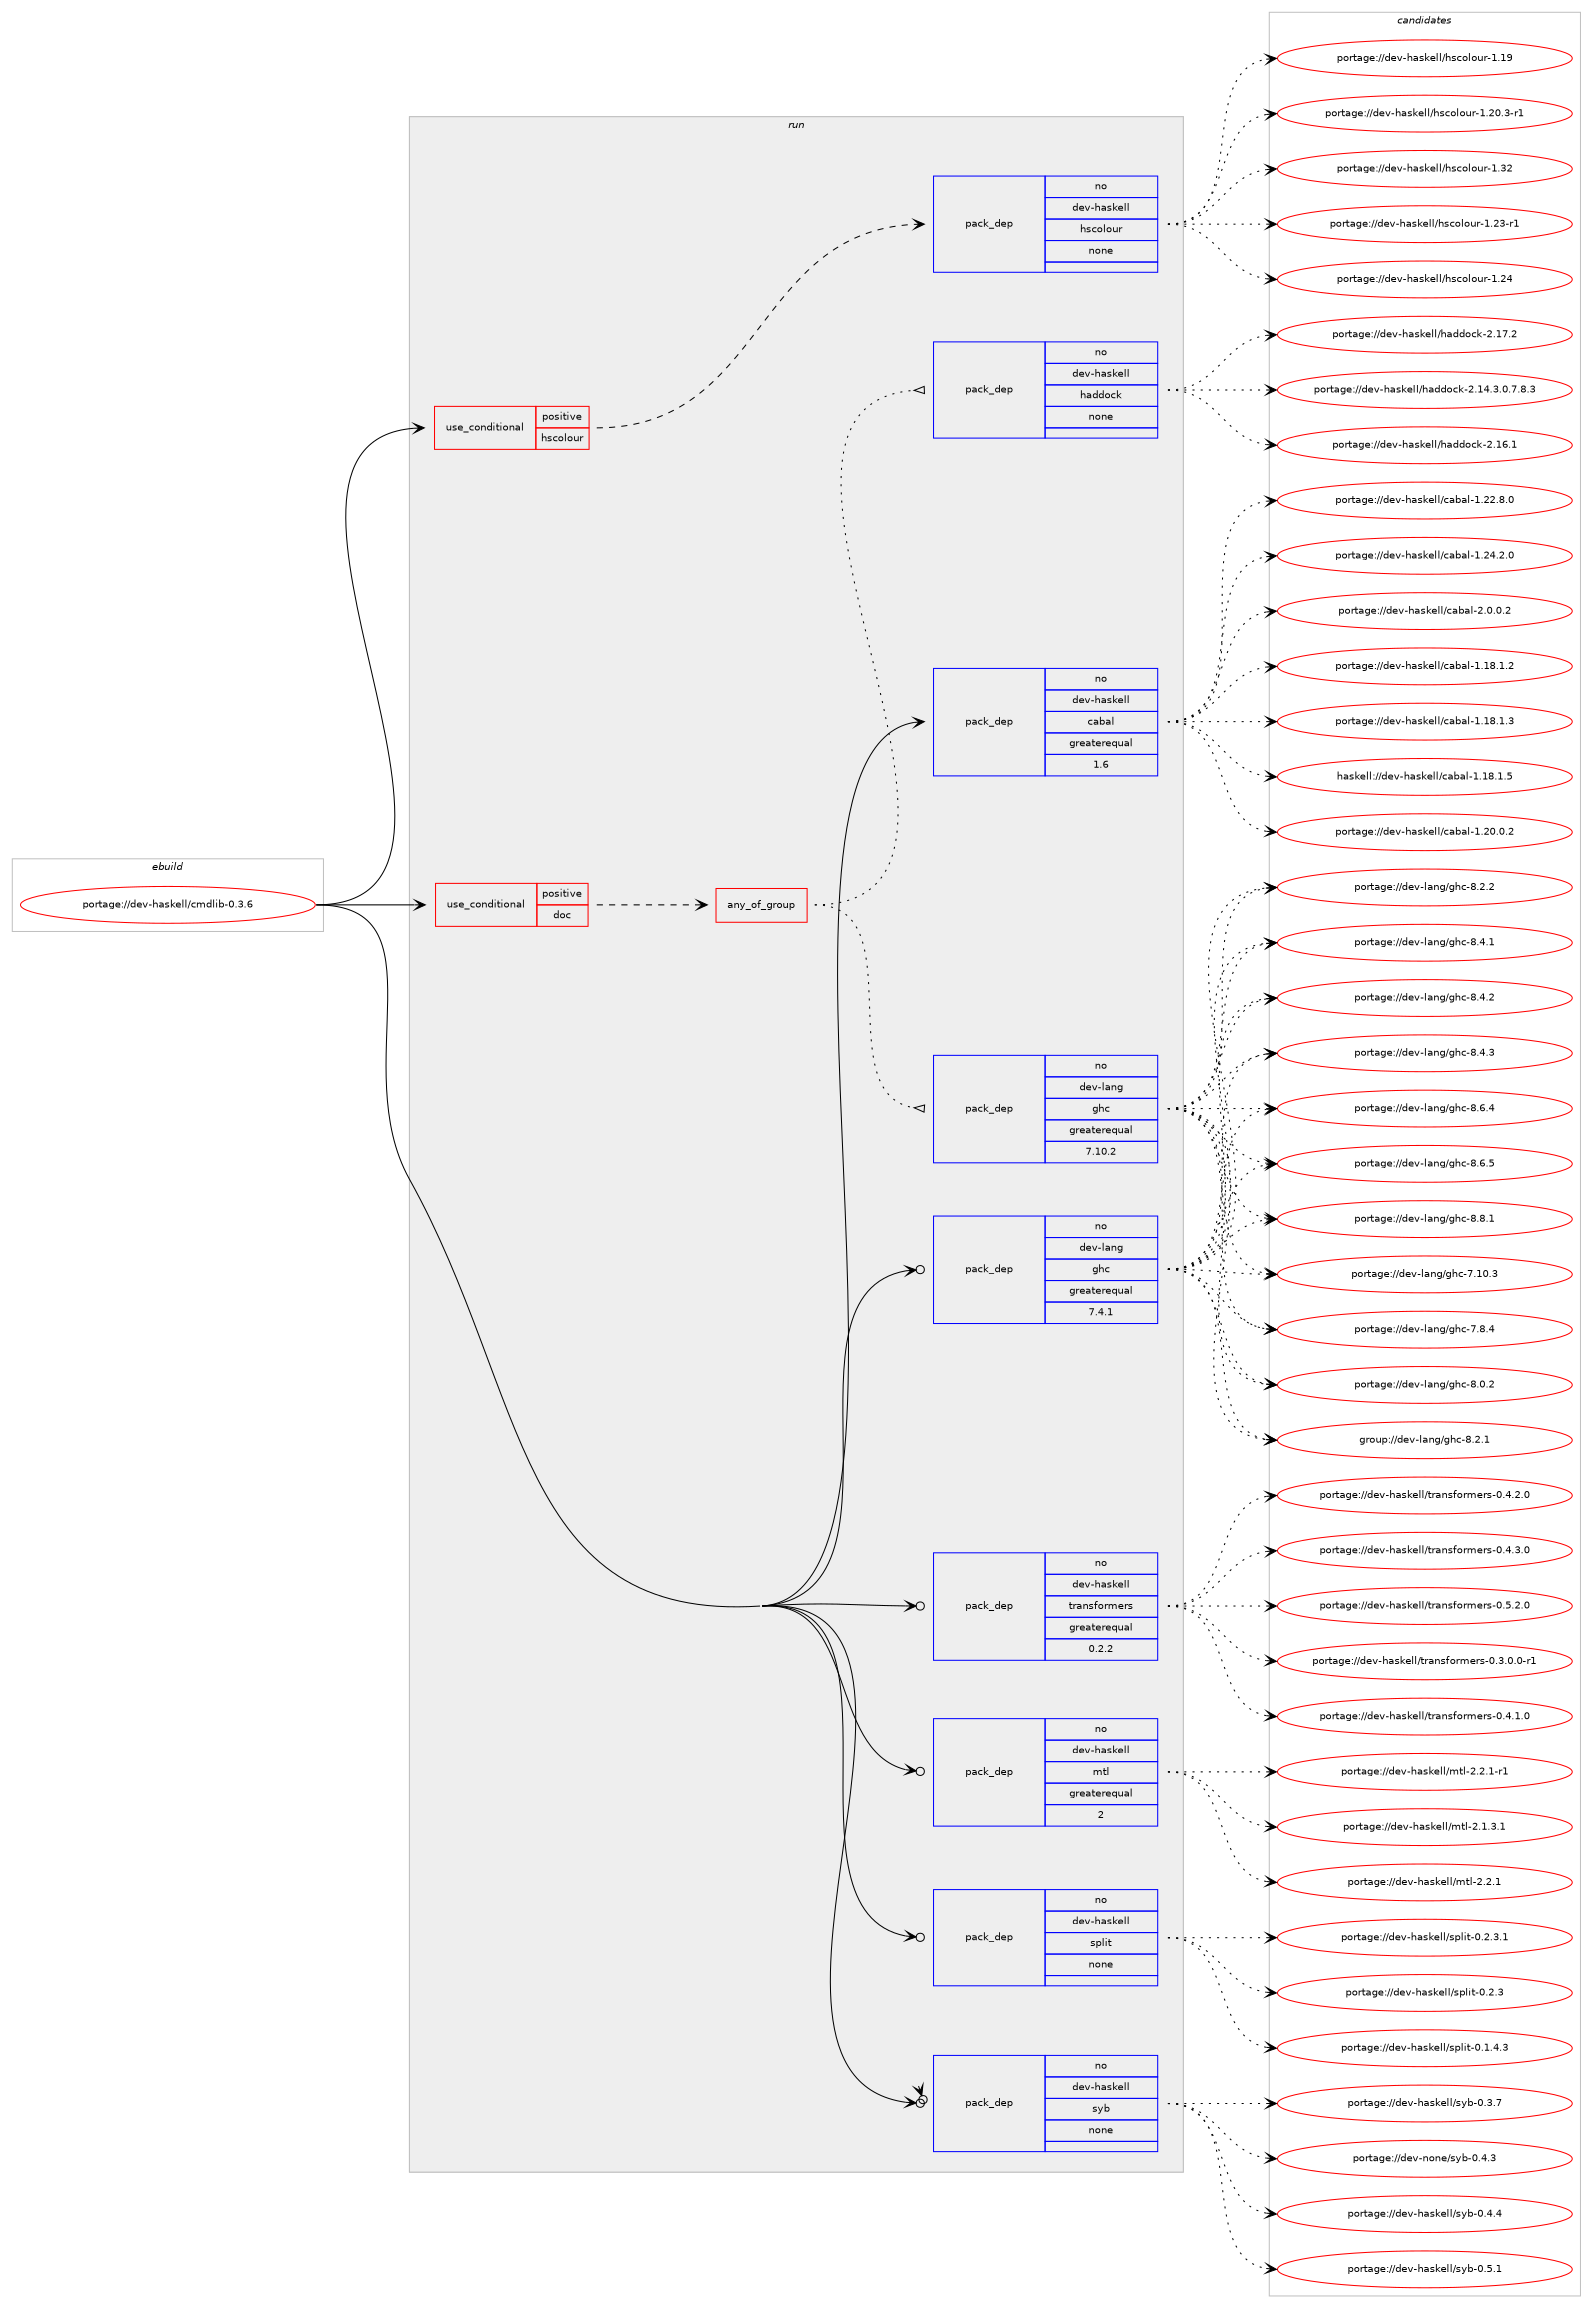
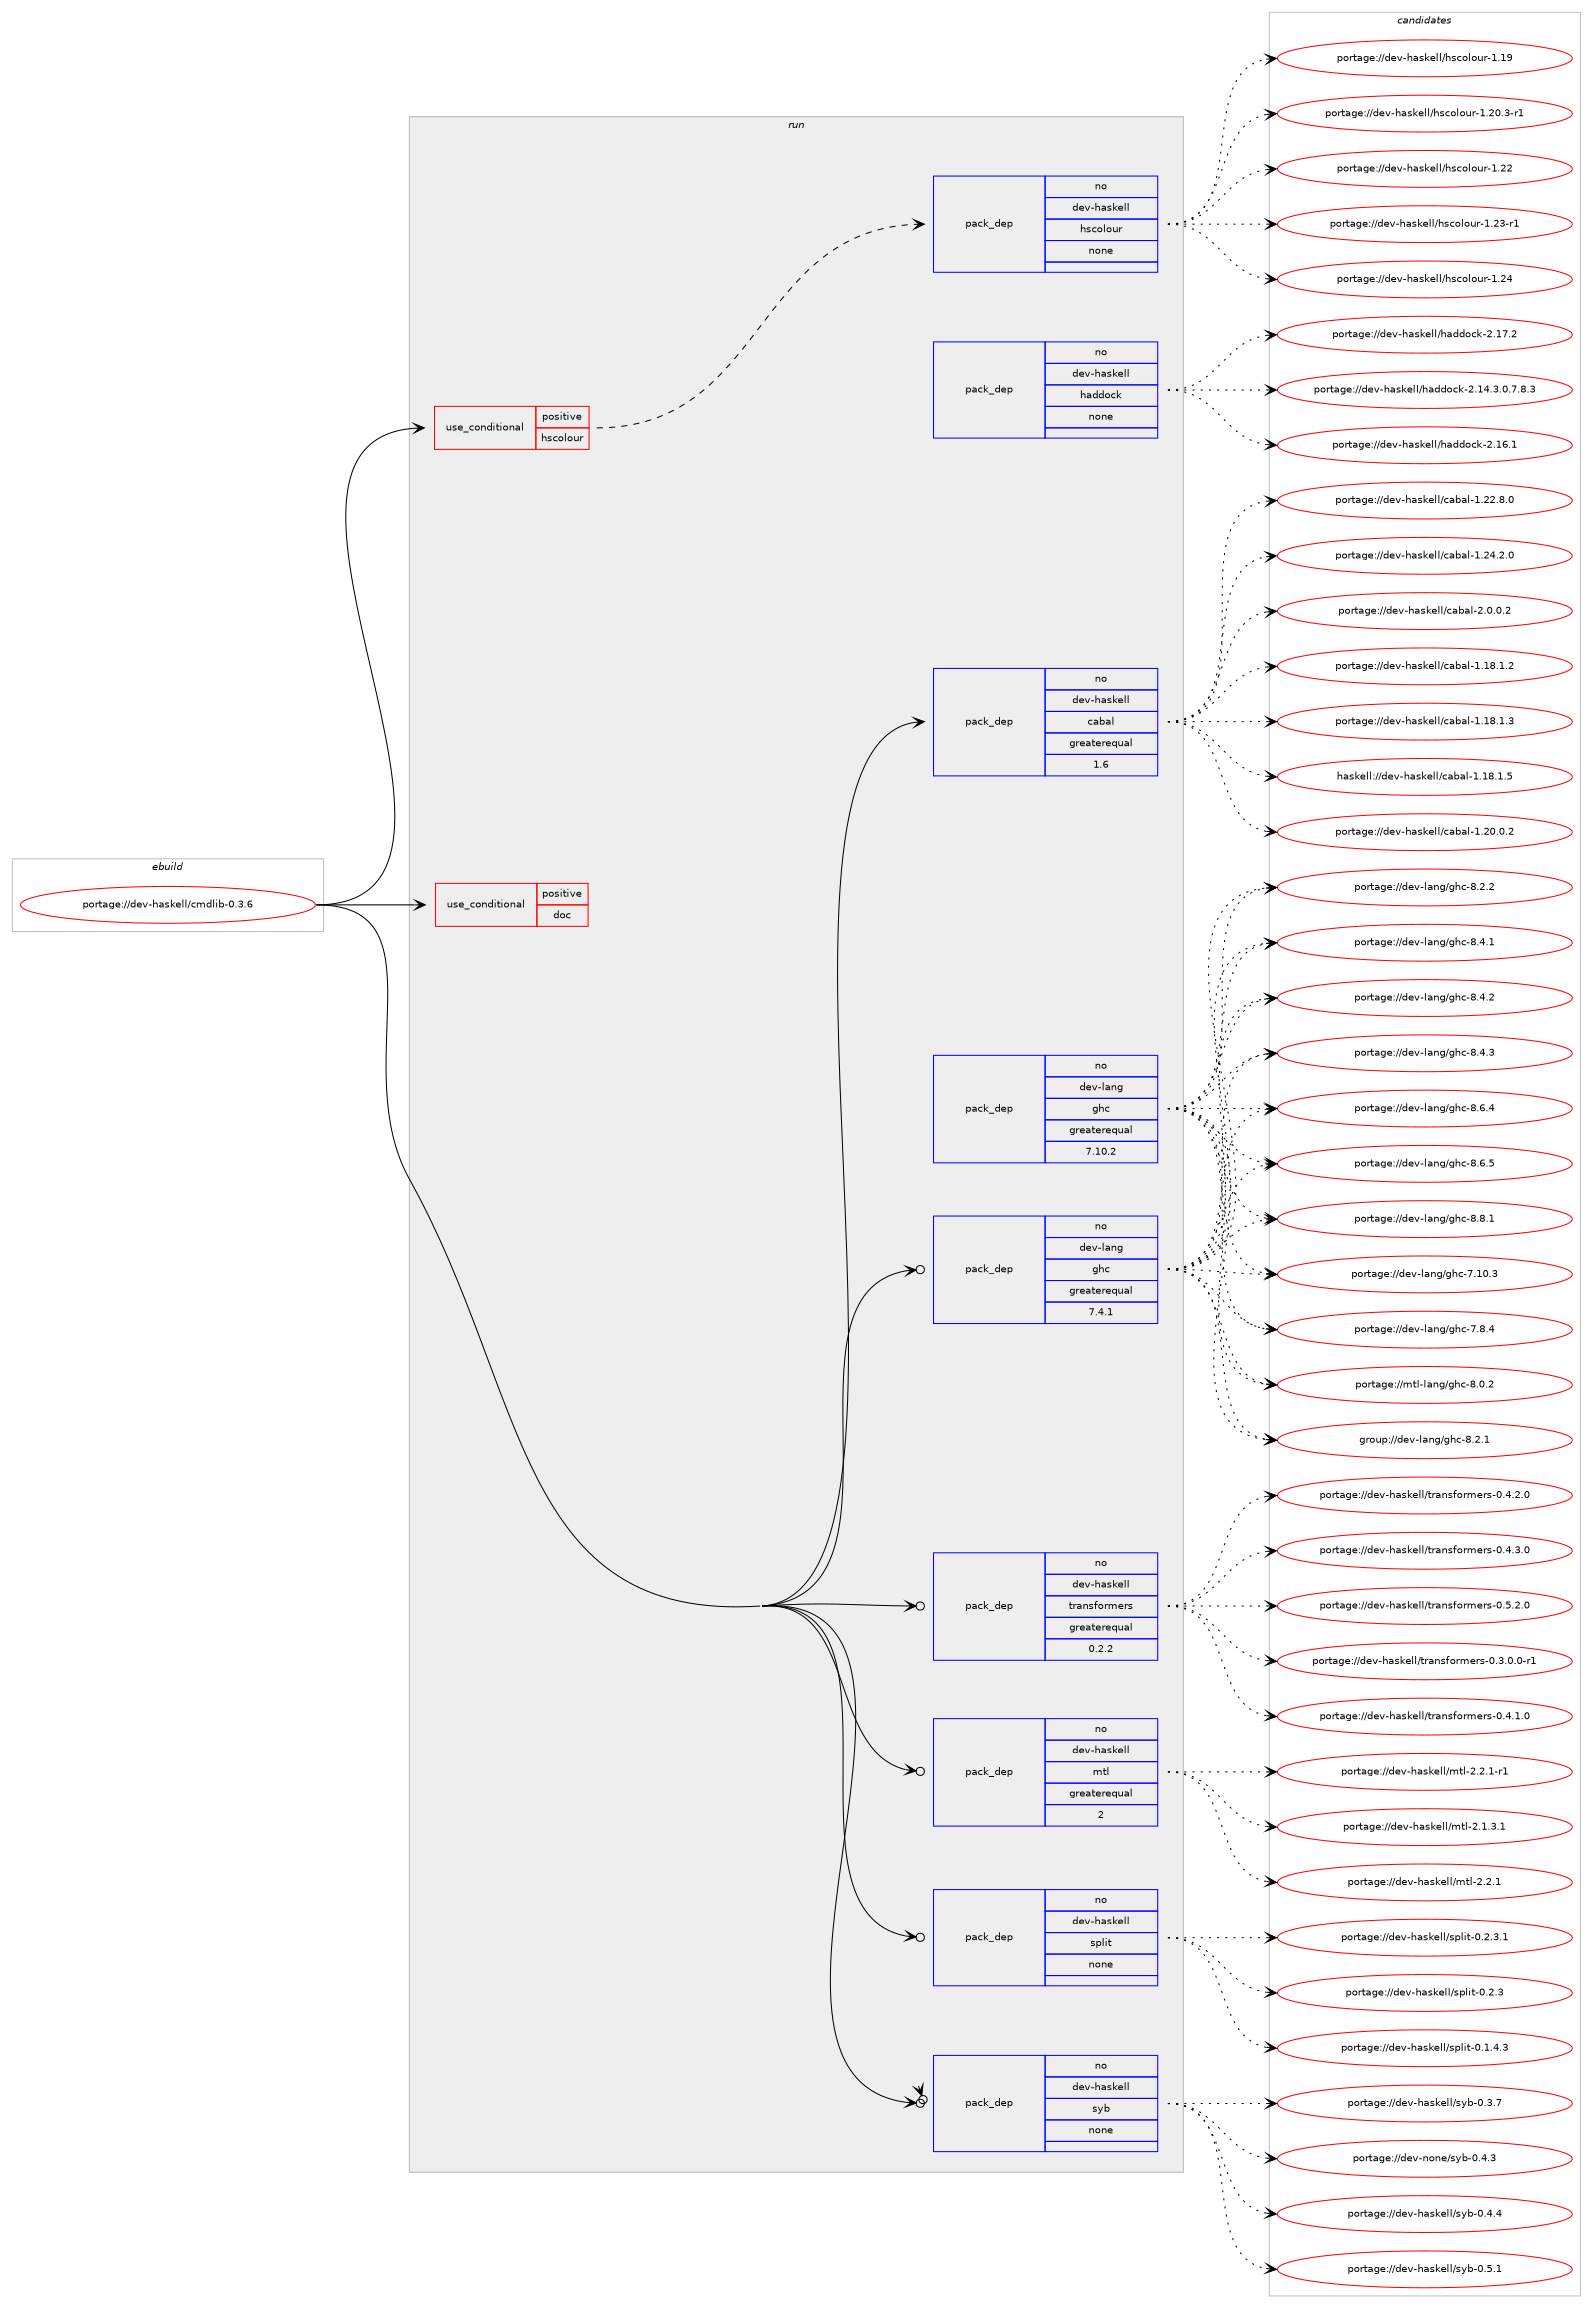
(1425, 169) -> (1425, 169)
(761, 905) -> none
(1425, 1385) -> (1425, 1385)
